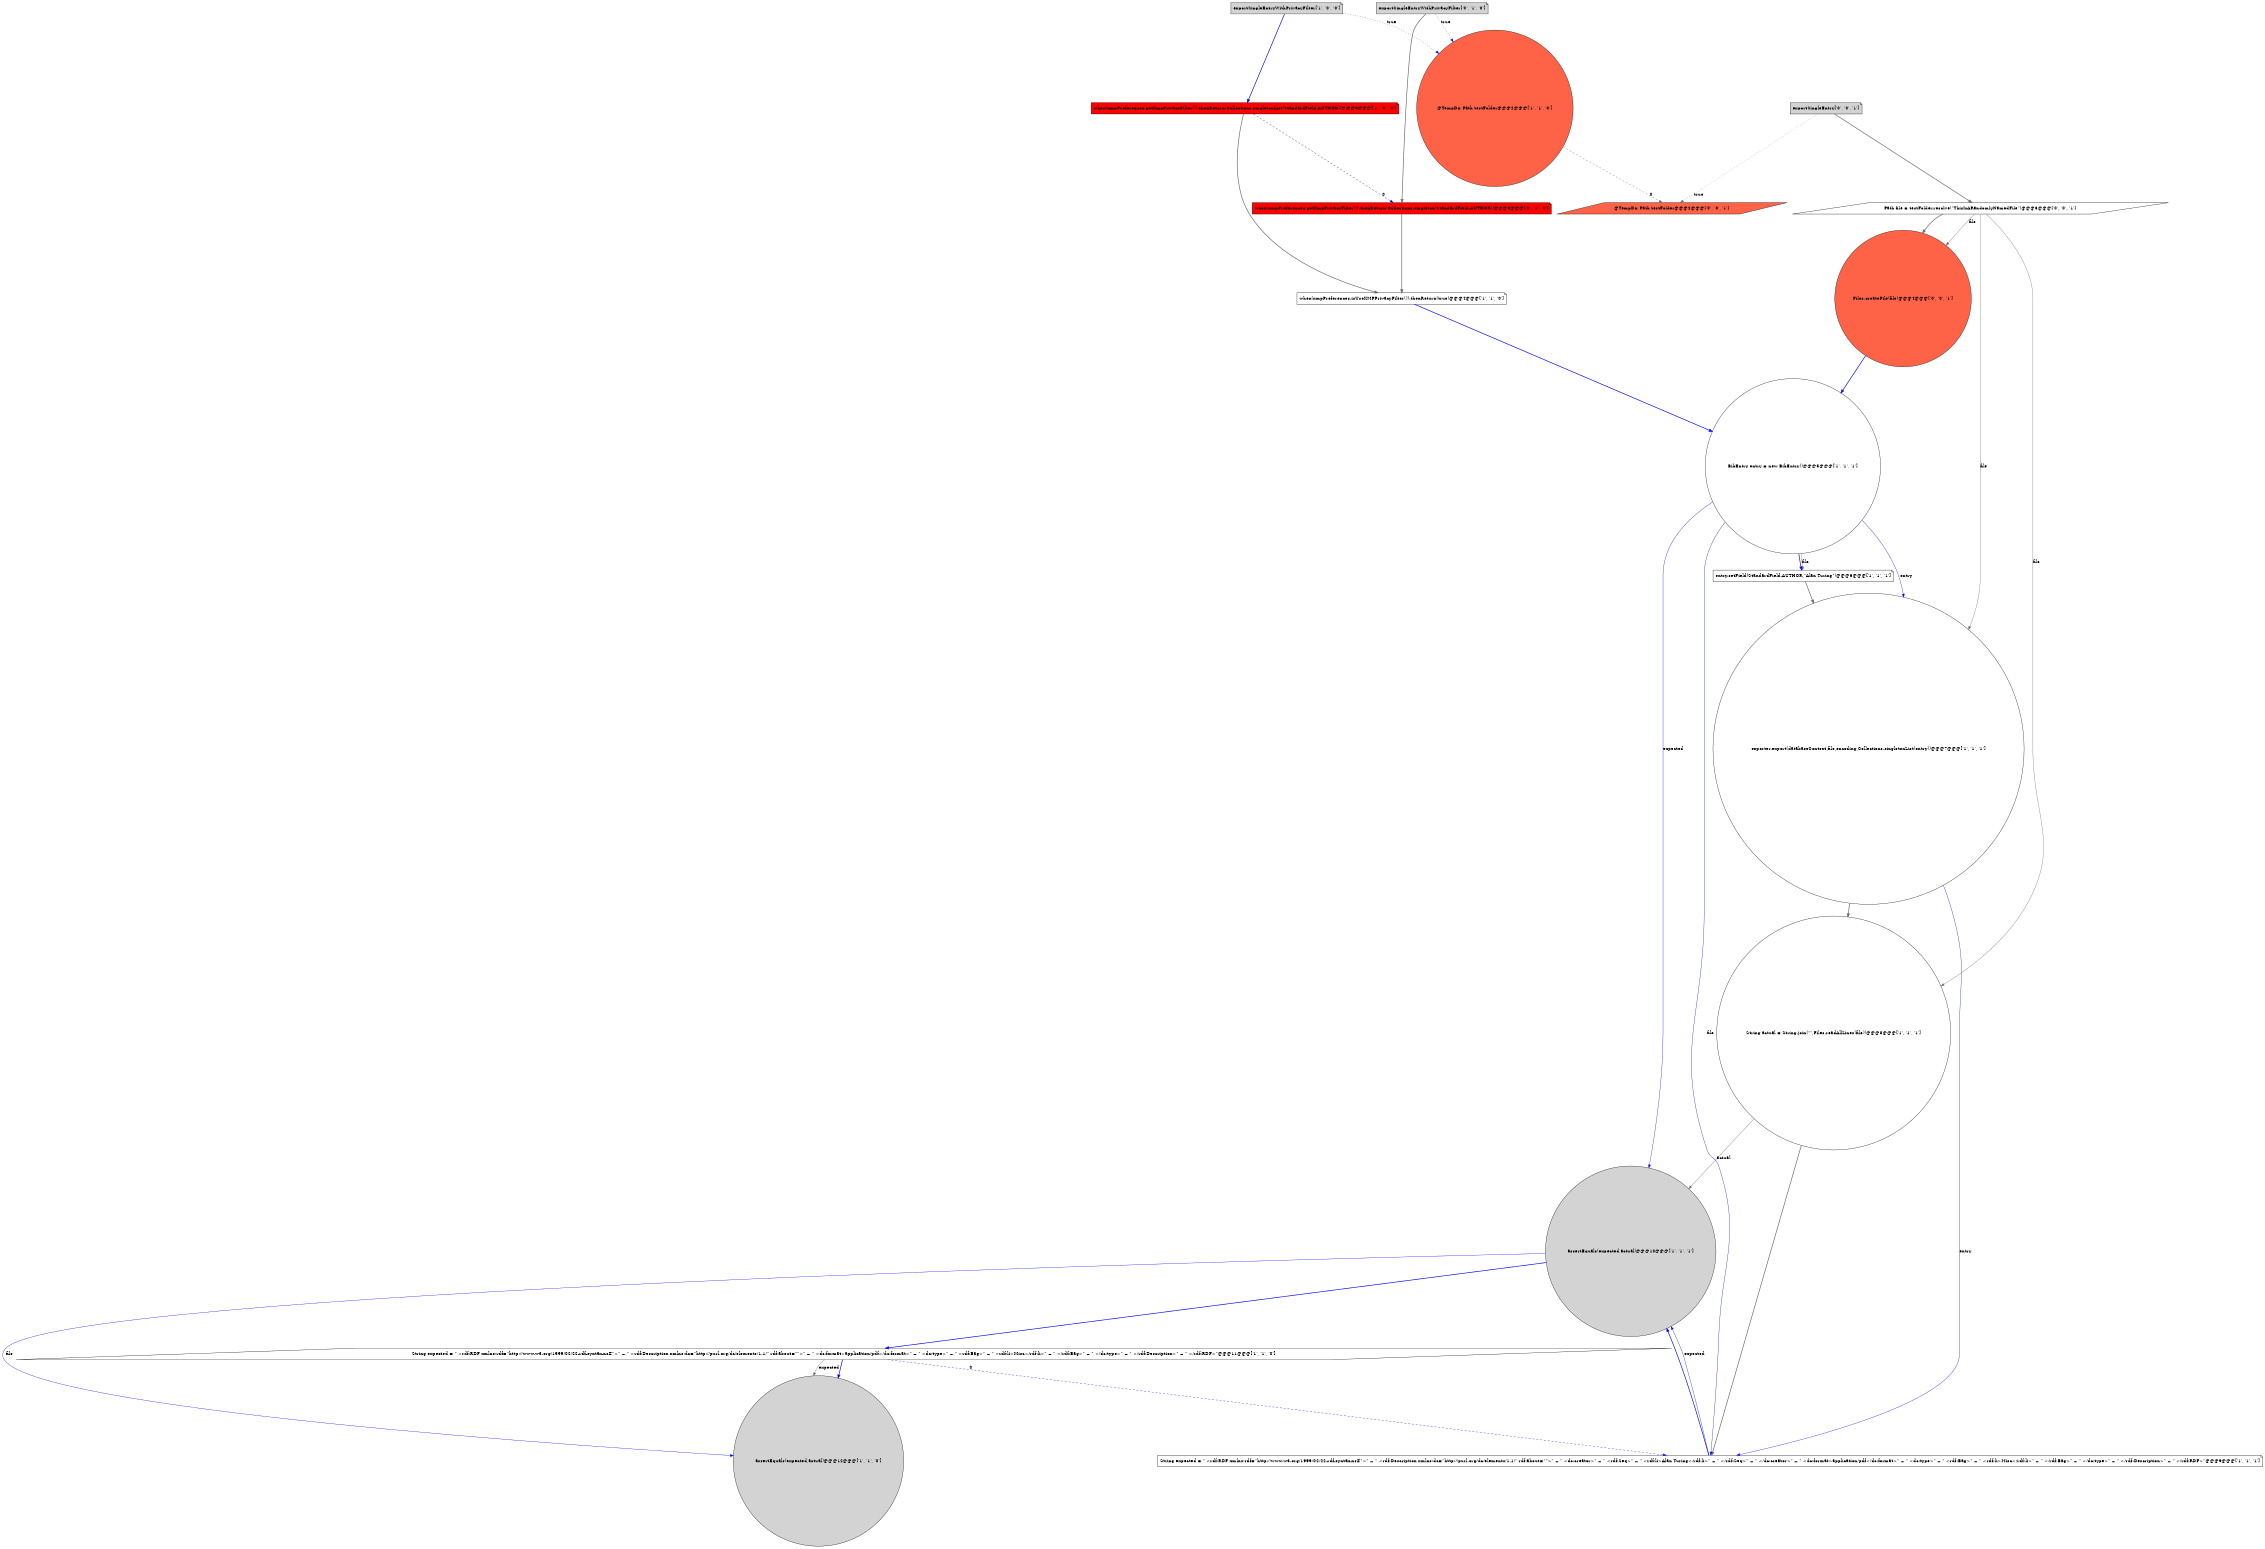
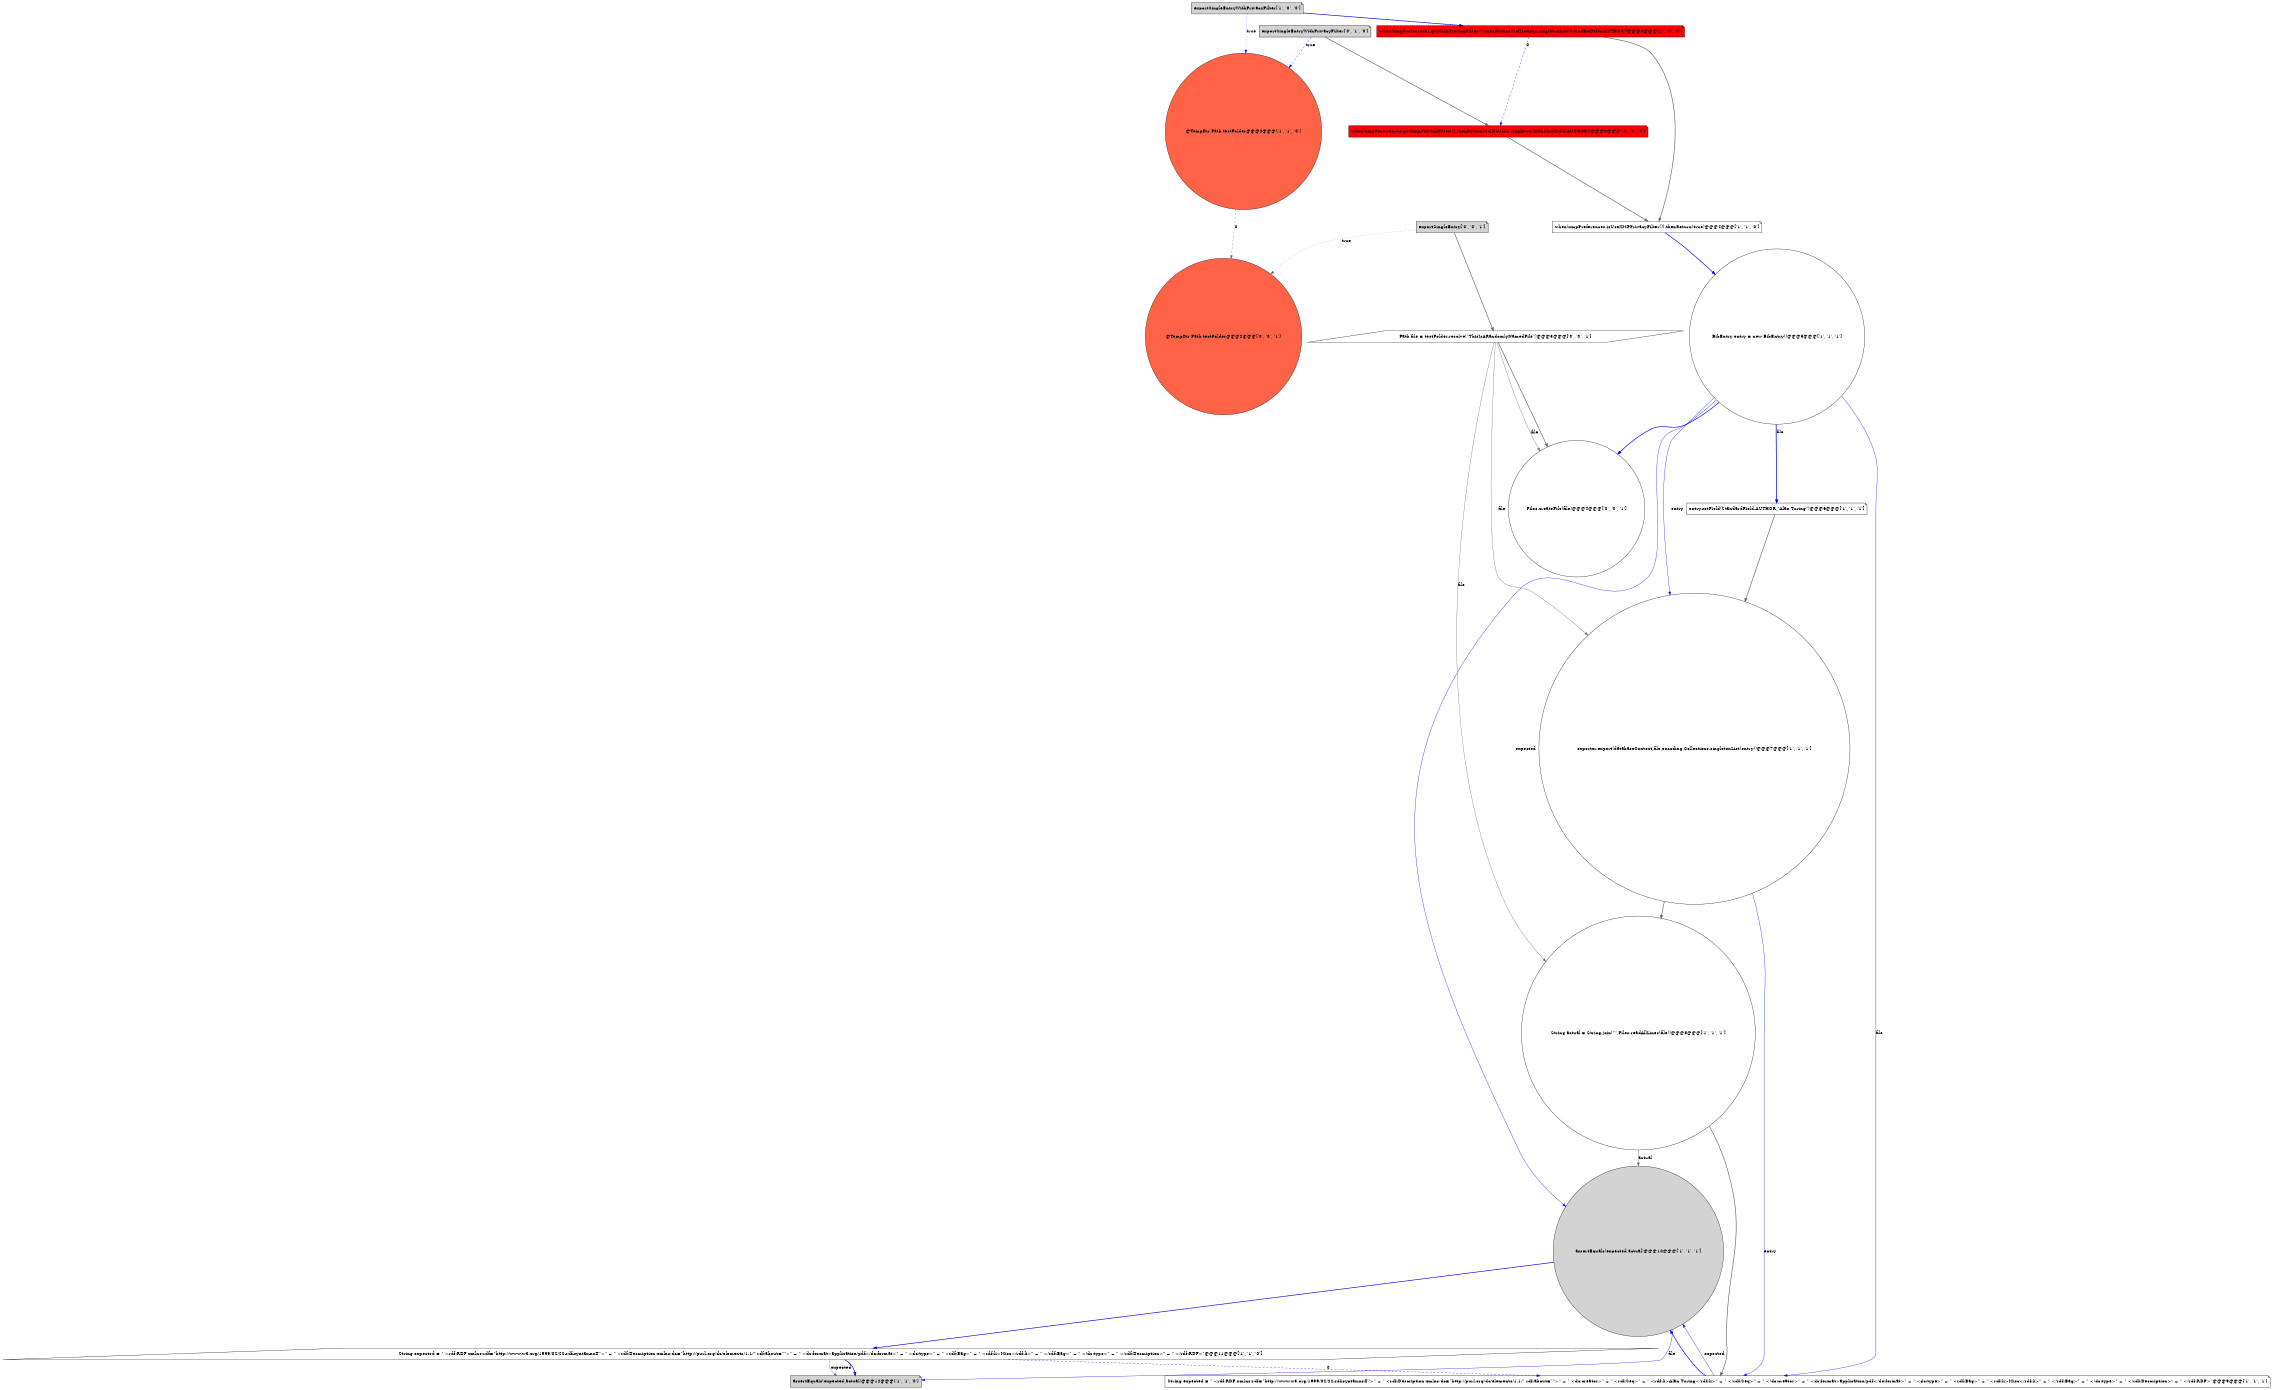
(1444, 27) -> (1301, 51)
(1672, 208) -> (1224, 337)
(1903, 299) -> (1577, 509)
(1854, 373) -> (1669, 427)
(818, 1461) -> (856, 1381)
